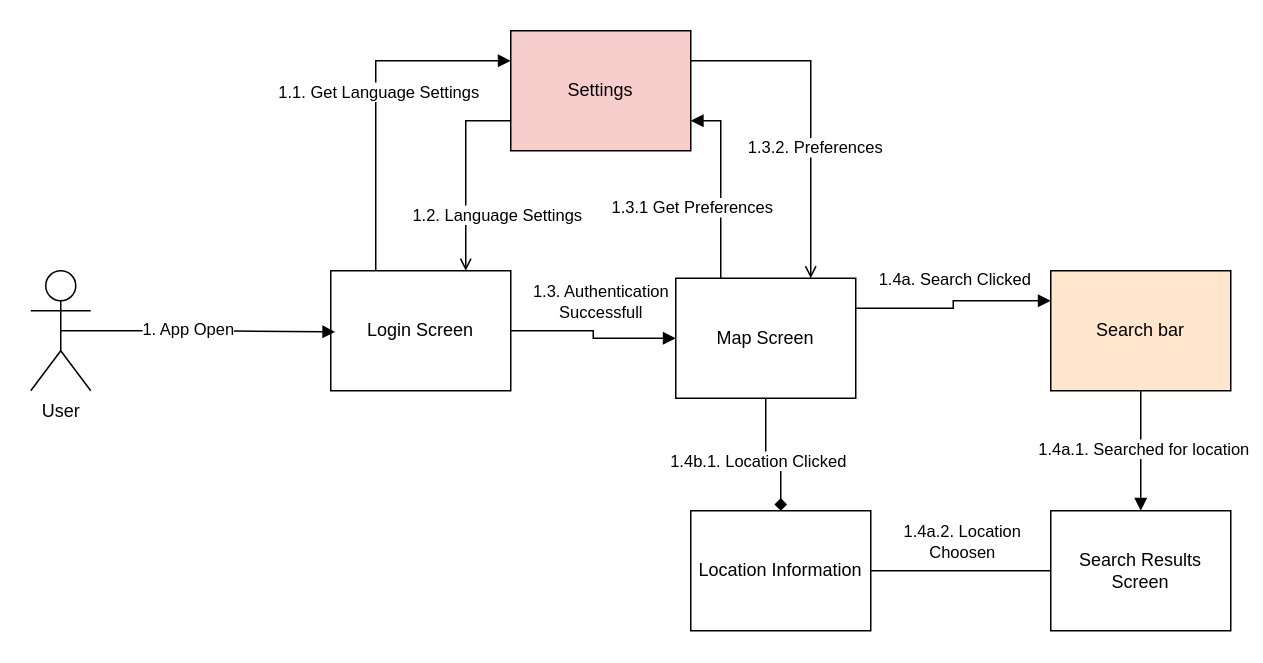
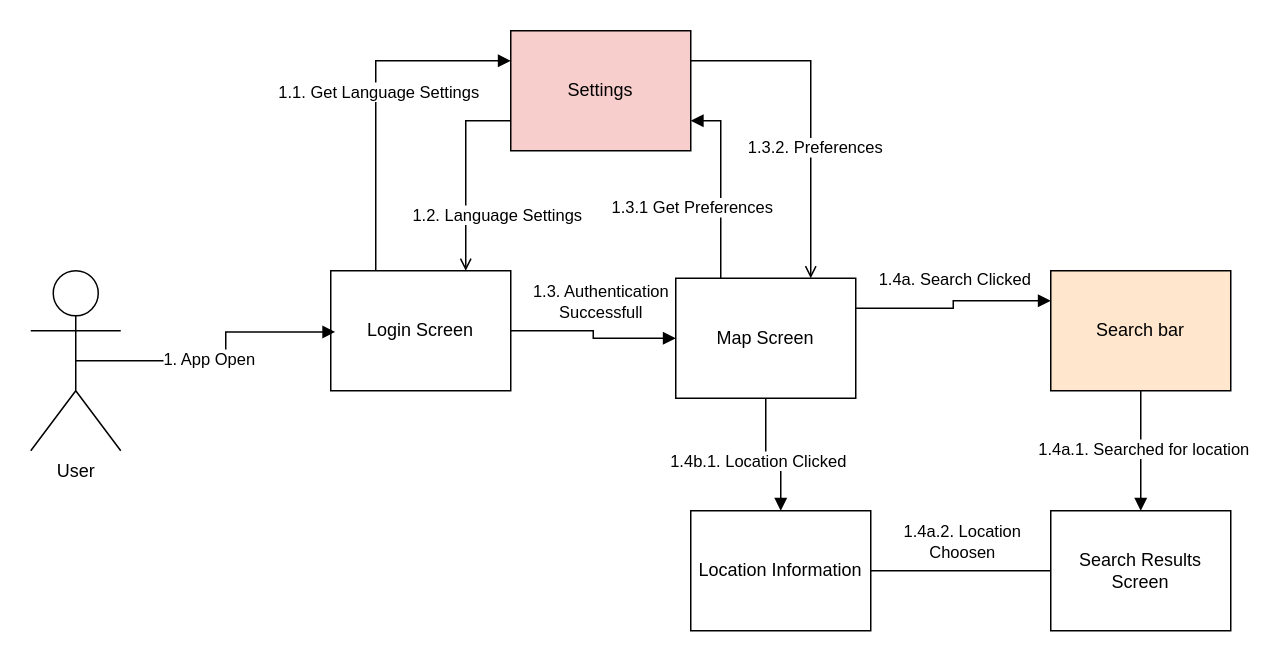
(61, 331) -> (76, 361)
(781, 497) -> (781, 497)
